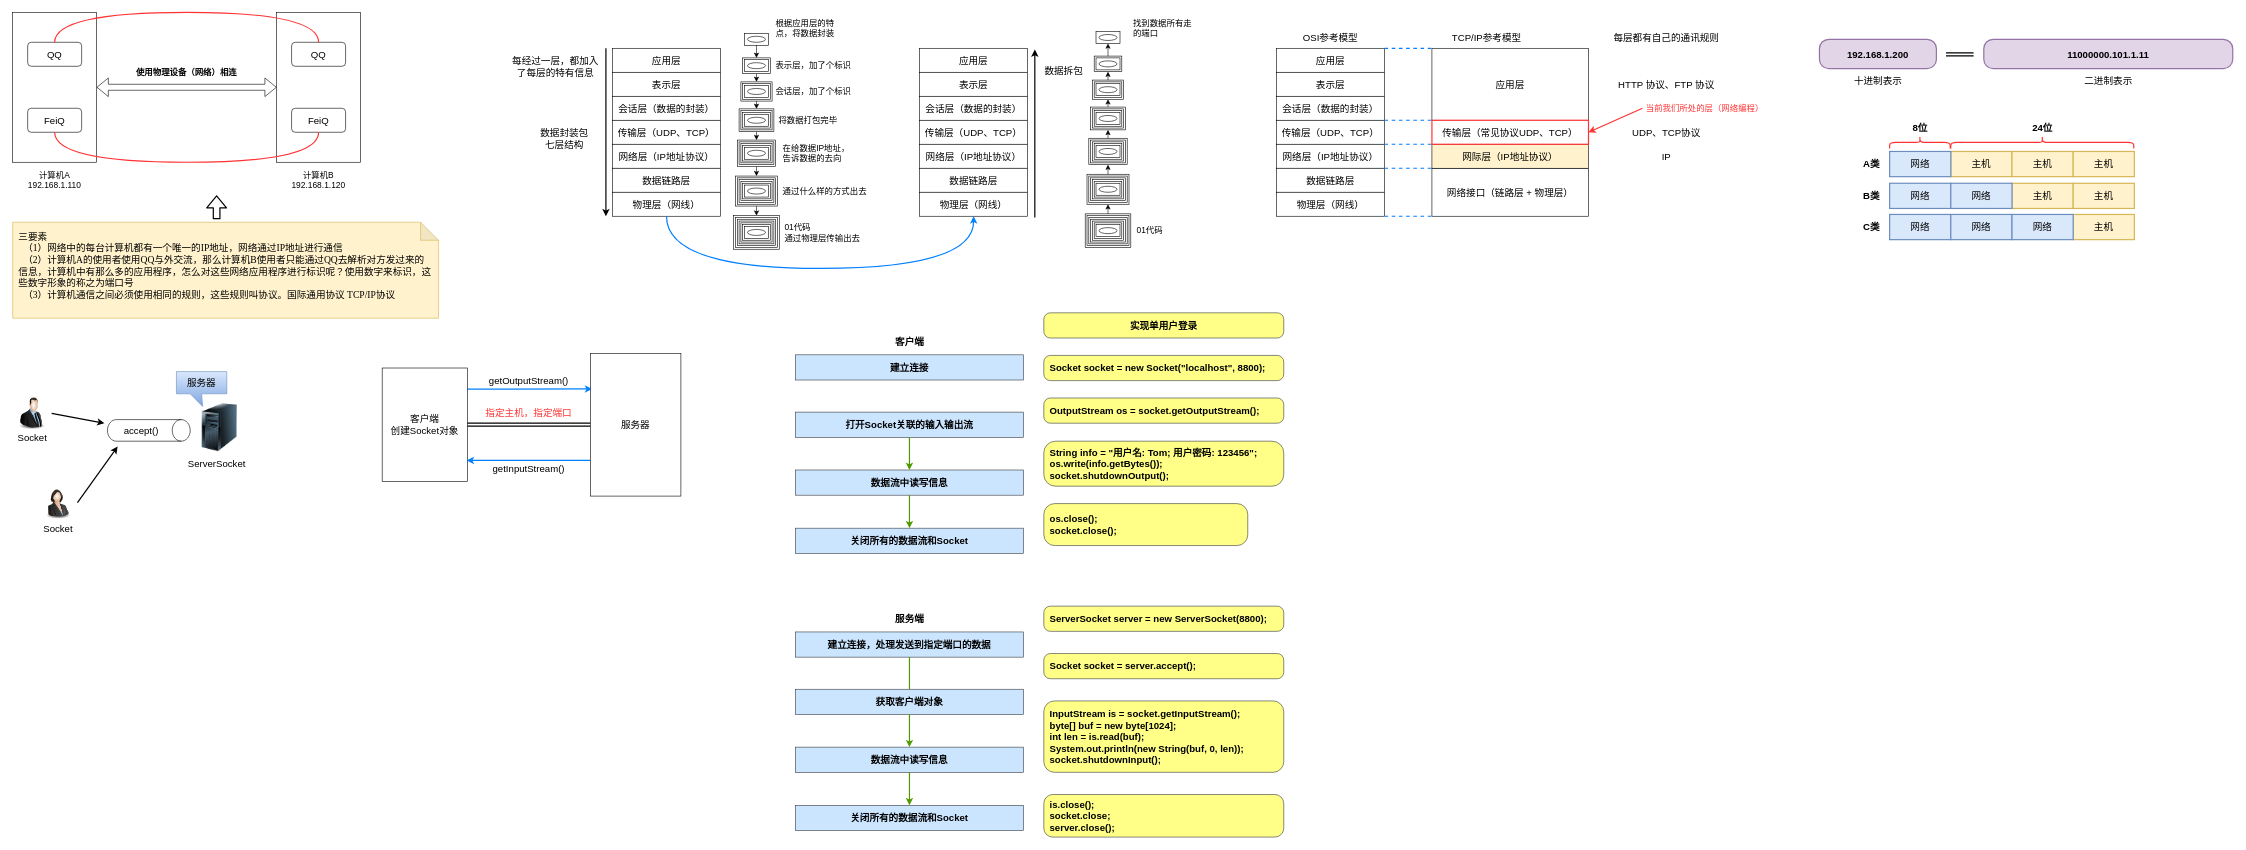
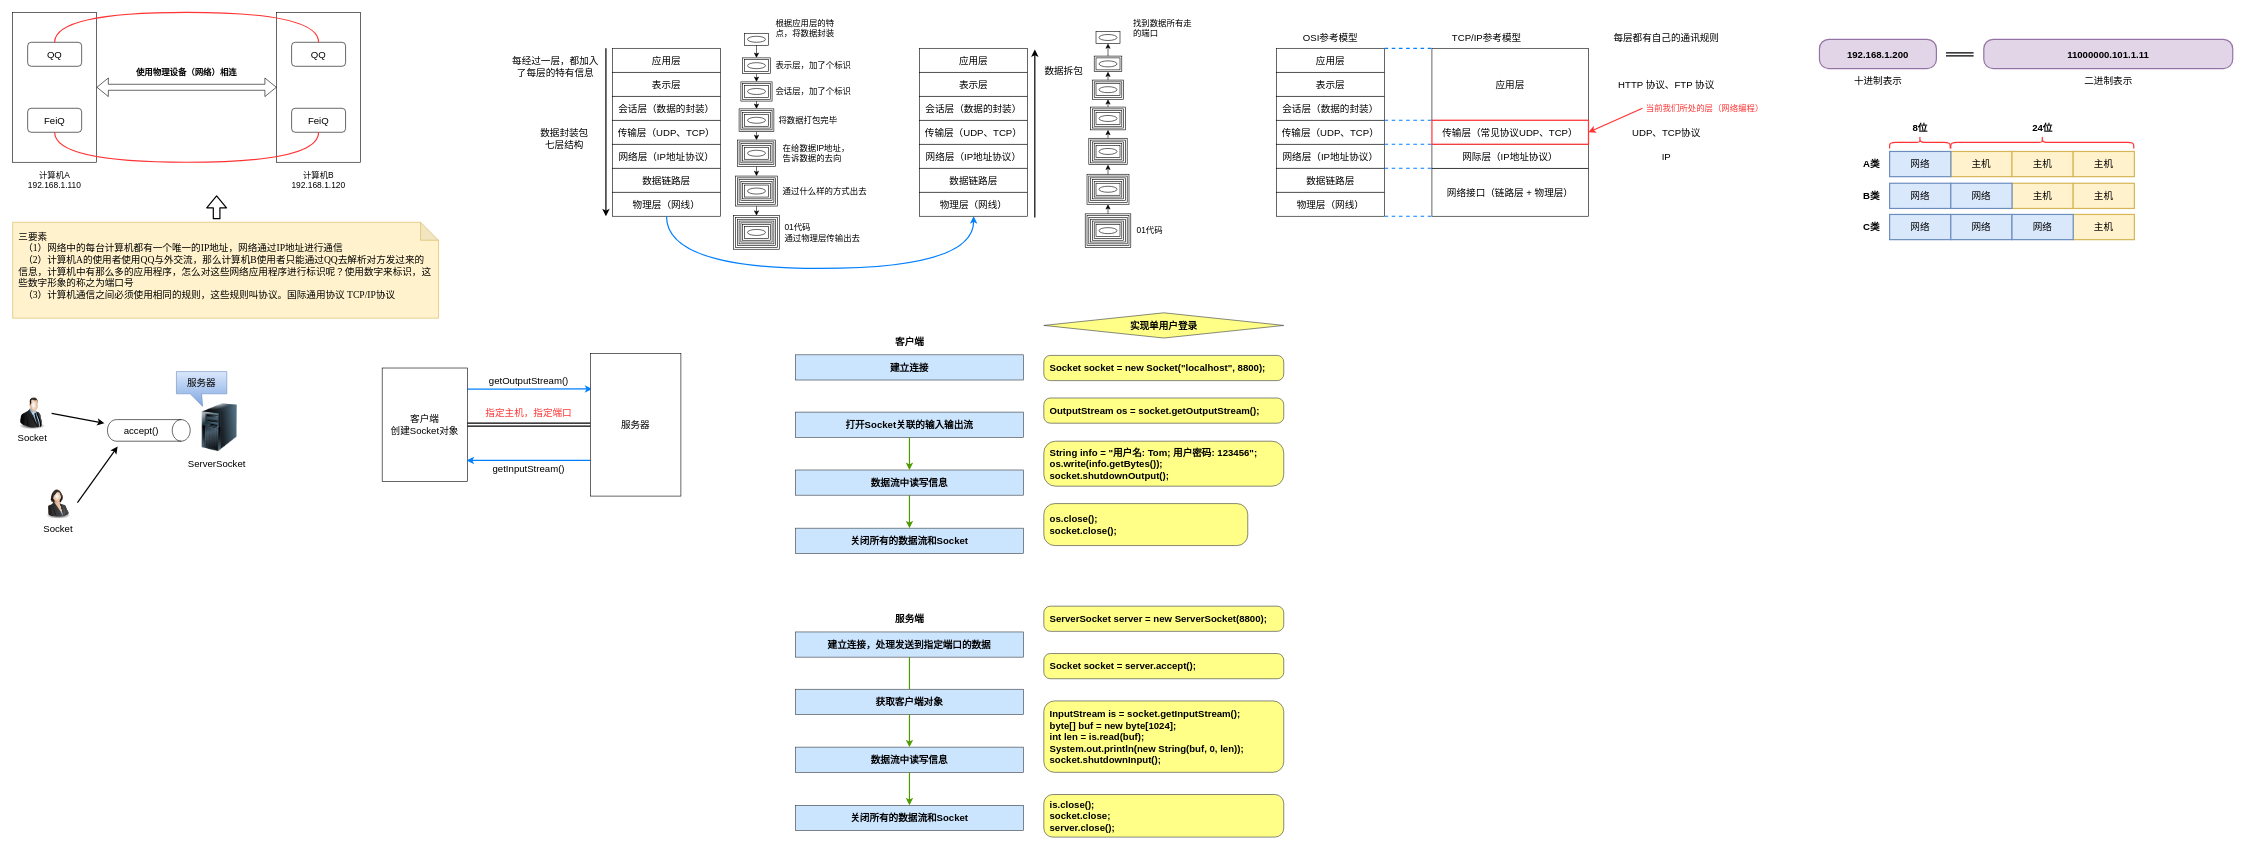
(1510, 156) -> (1510, 156)
(1164, 326) -> (1164, 326)
